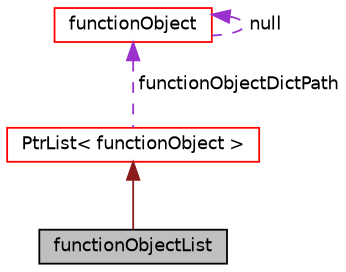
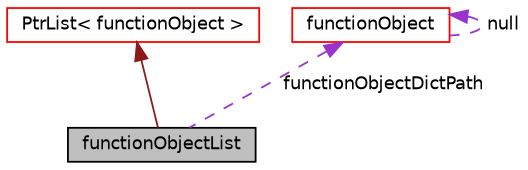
(133, 94) -> (258, 89)
